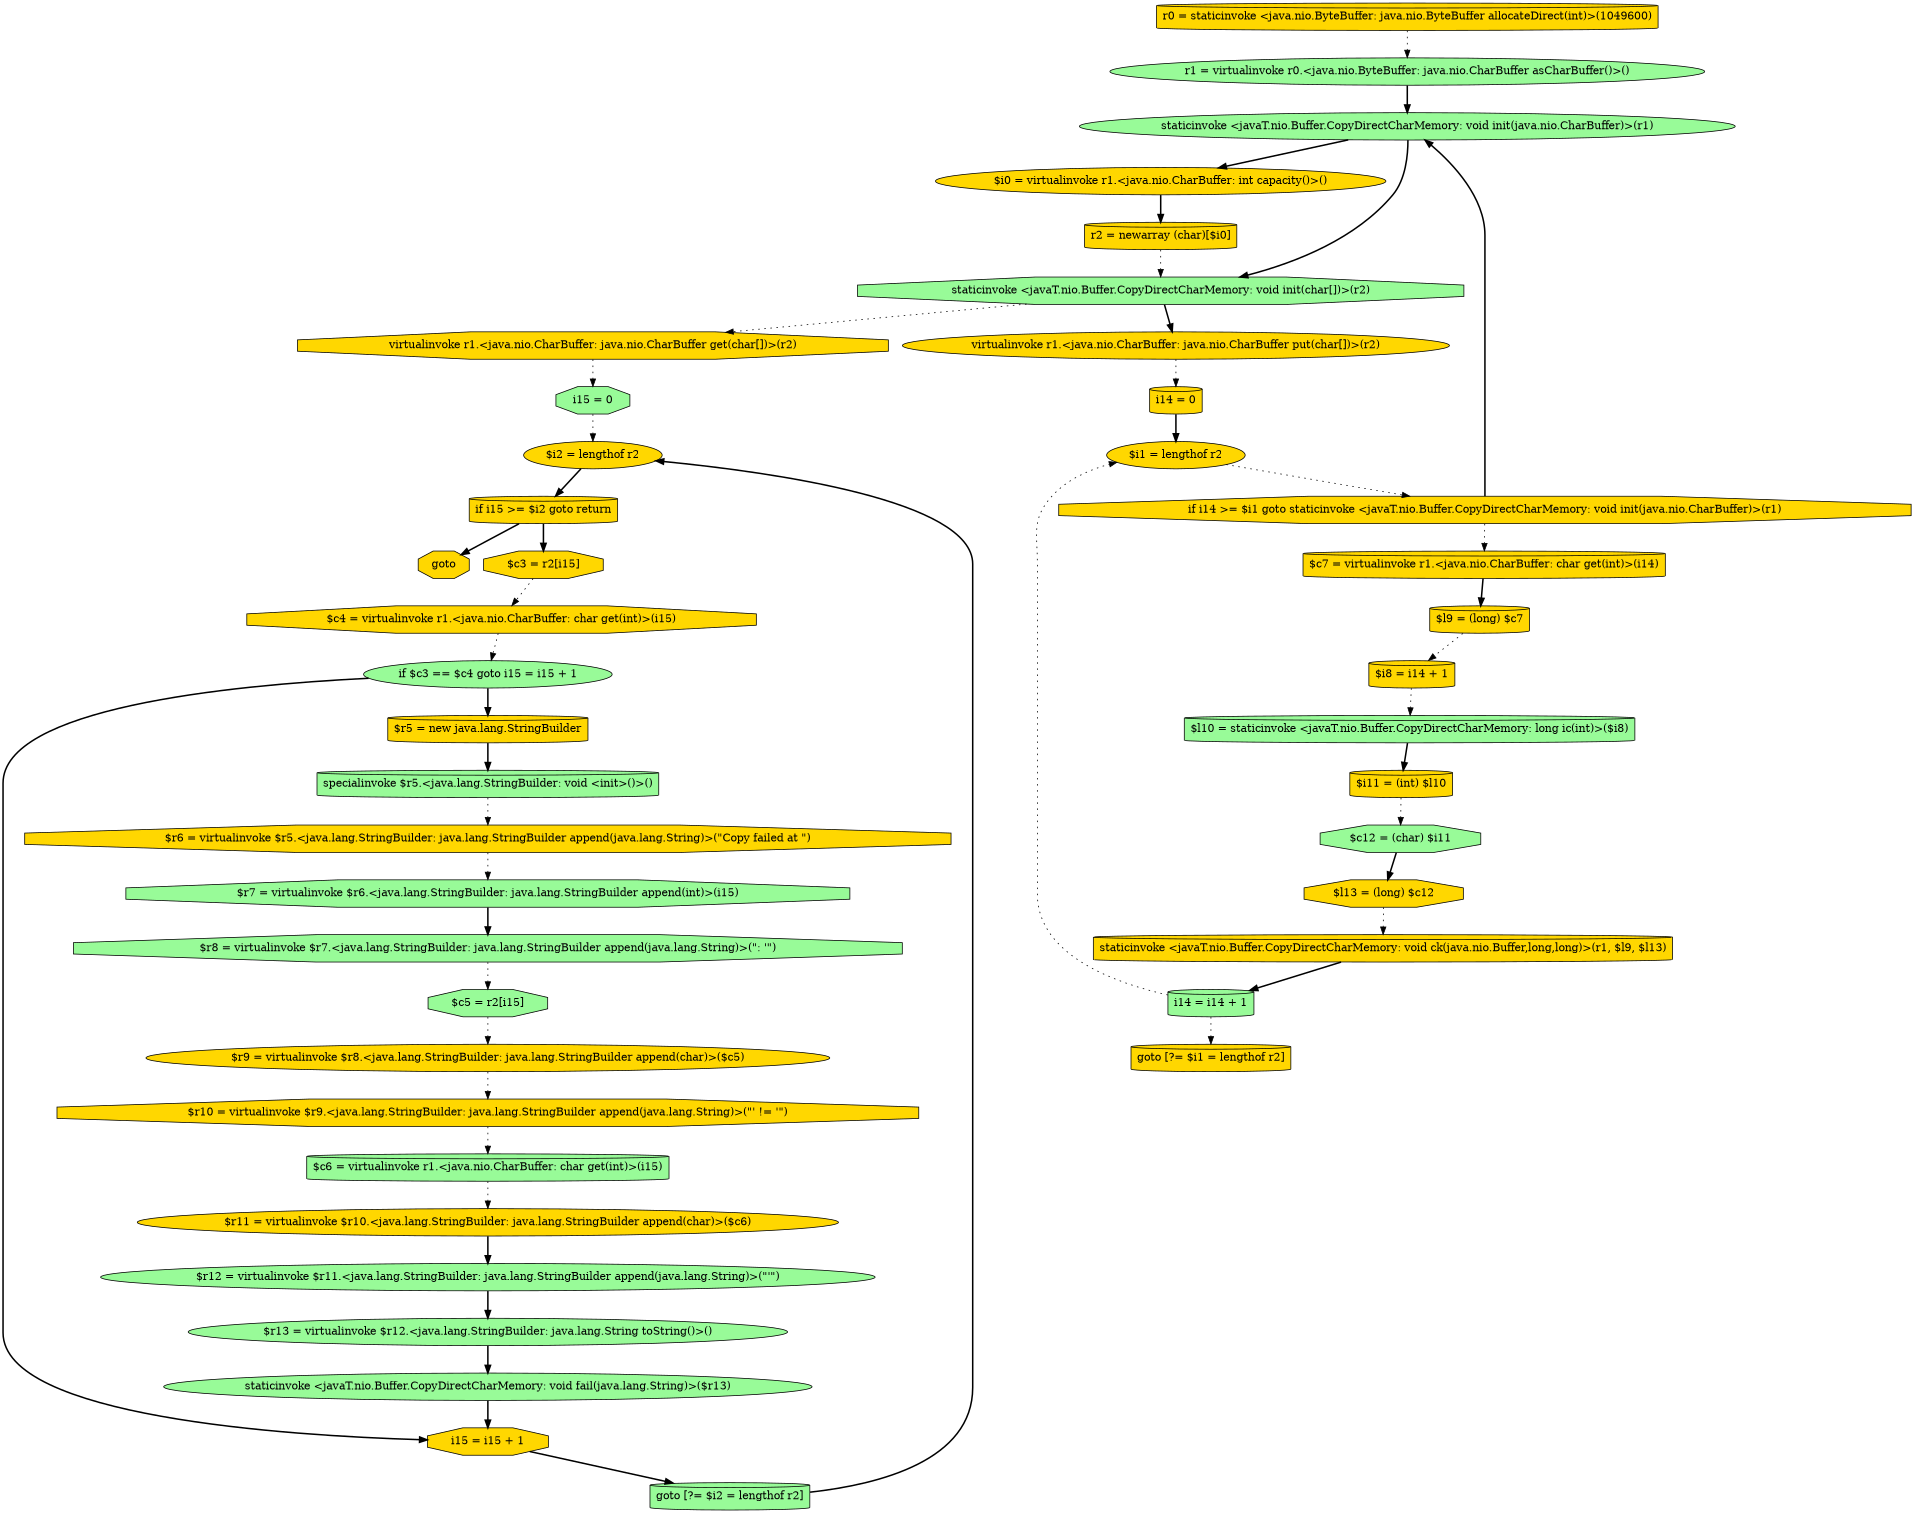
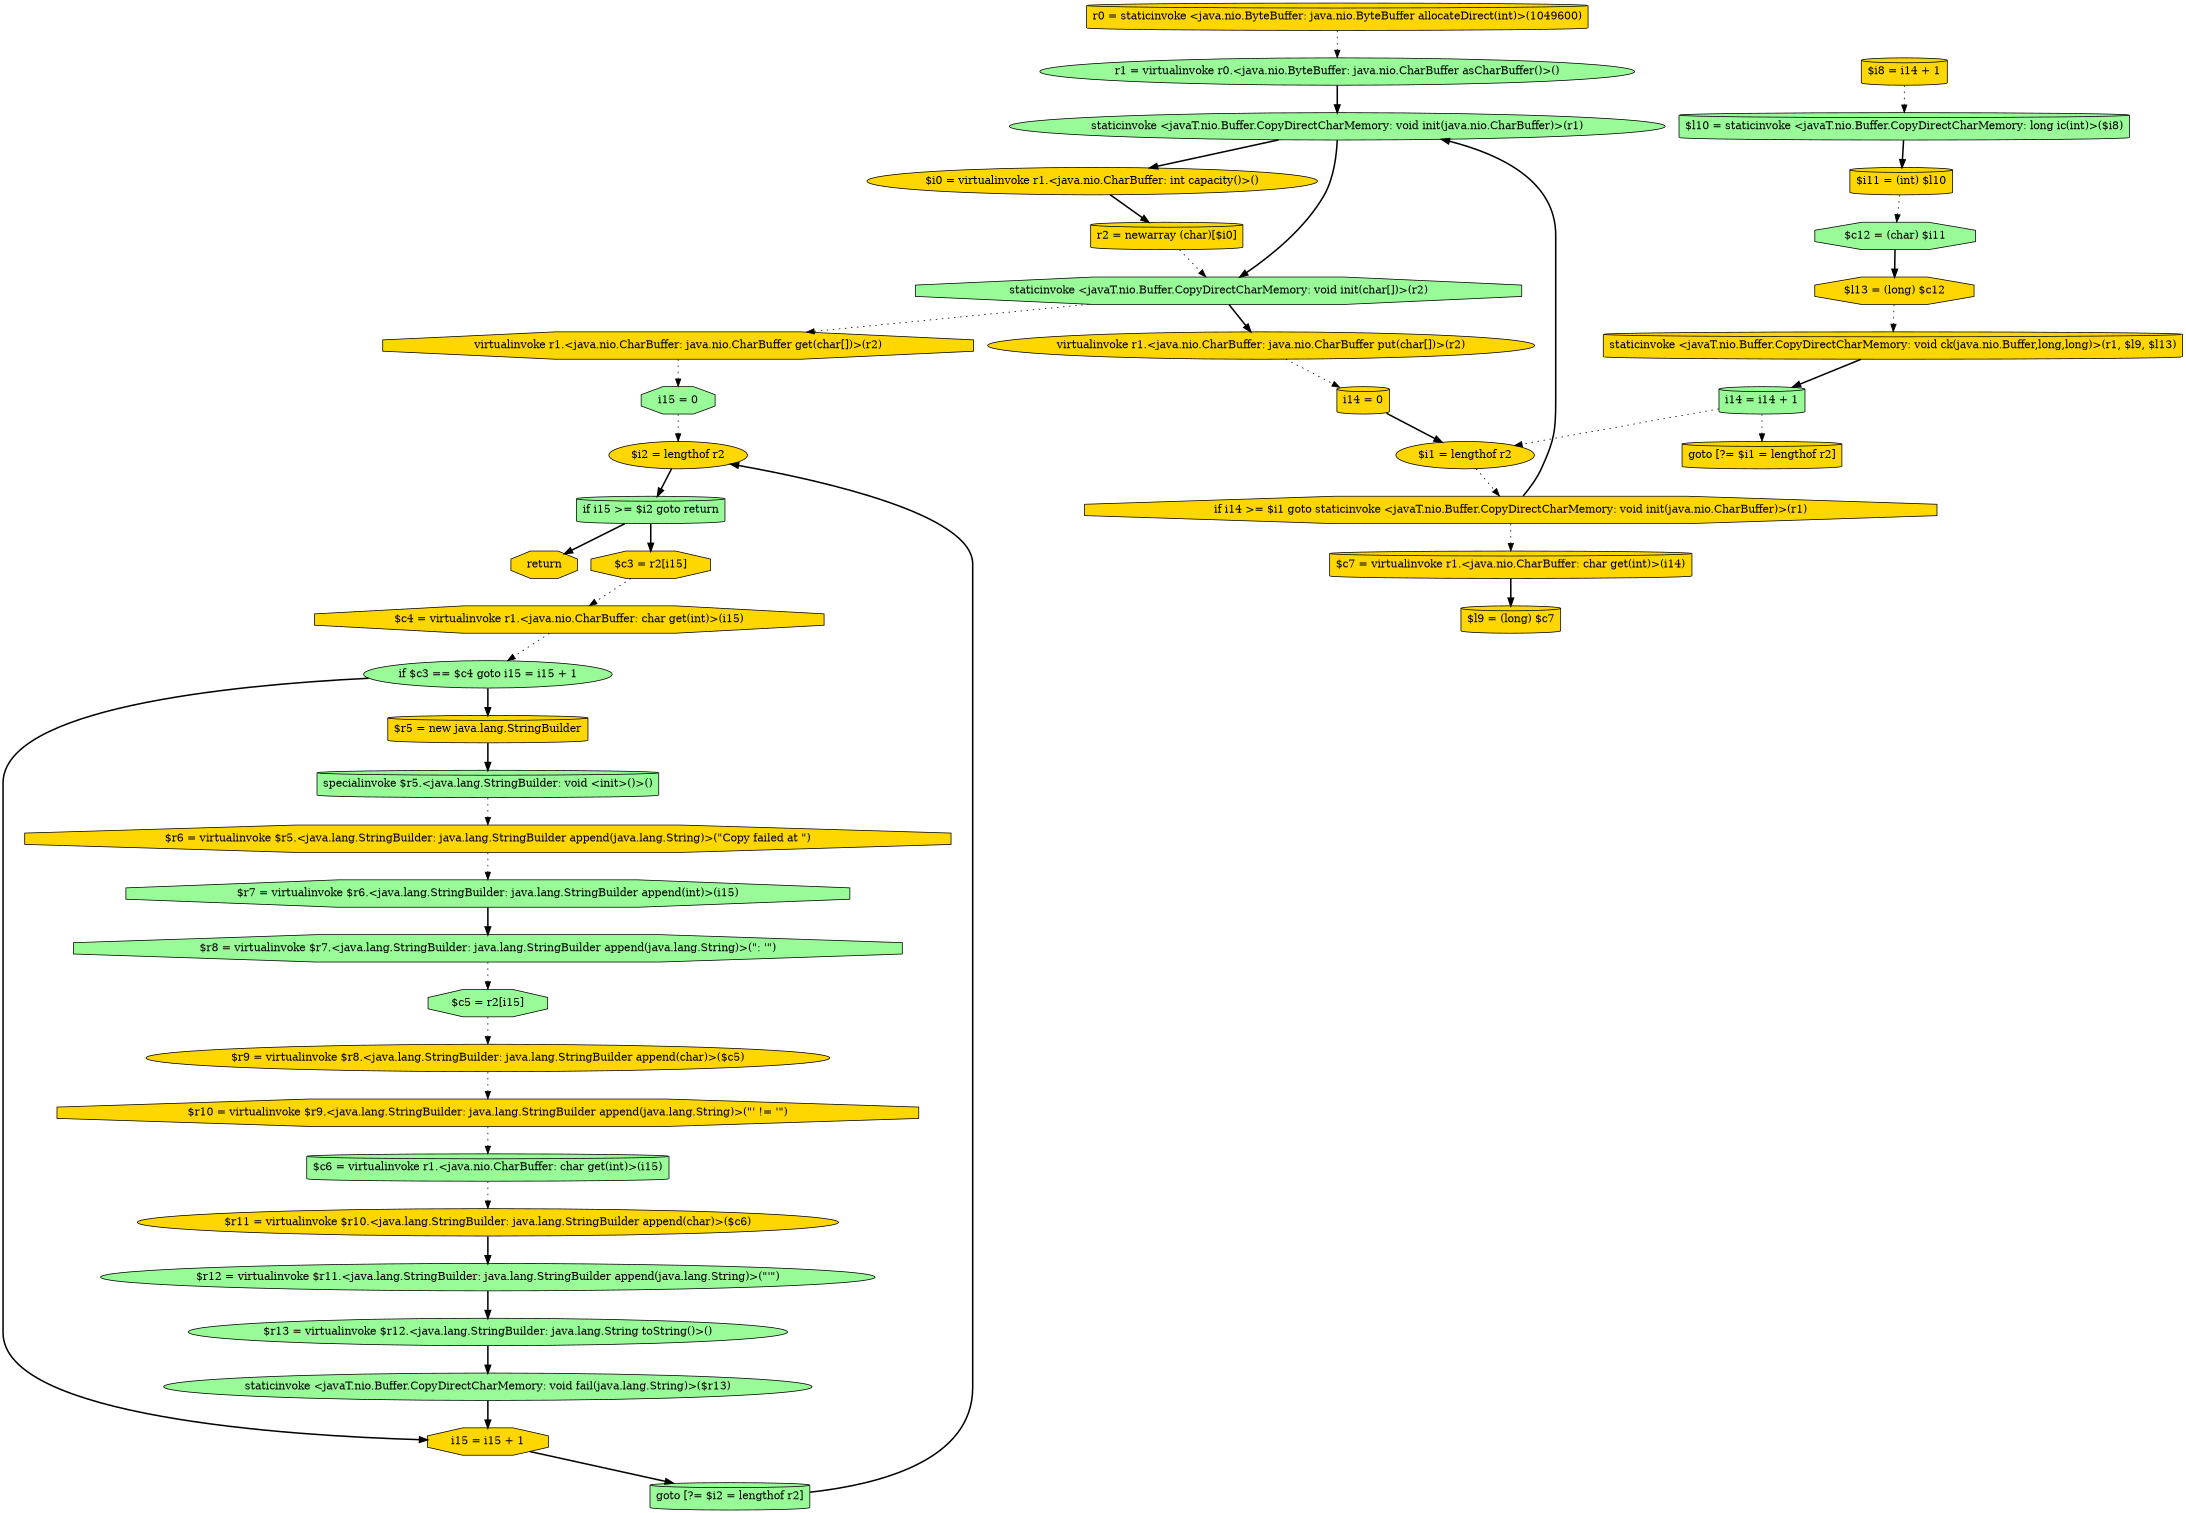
(543, 510) -> (651, 510)
(444, 565) -> (544, 565)
(1449, 645) -> none
